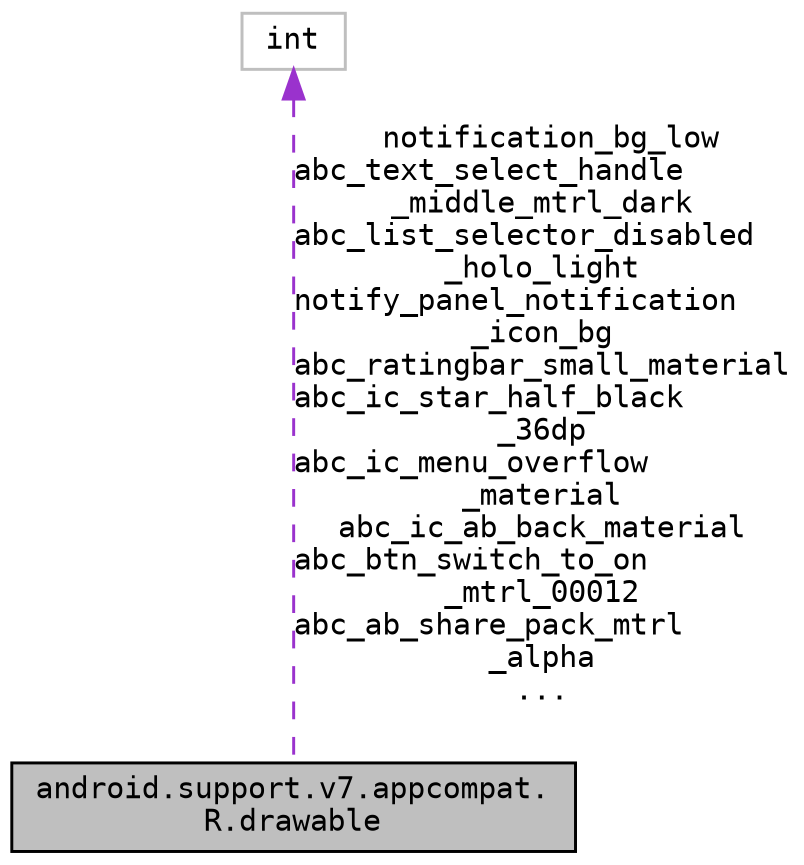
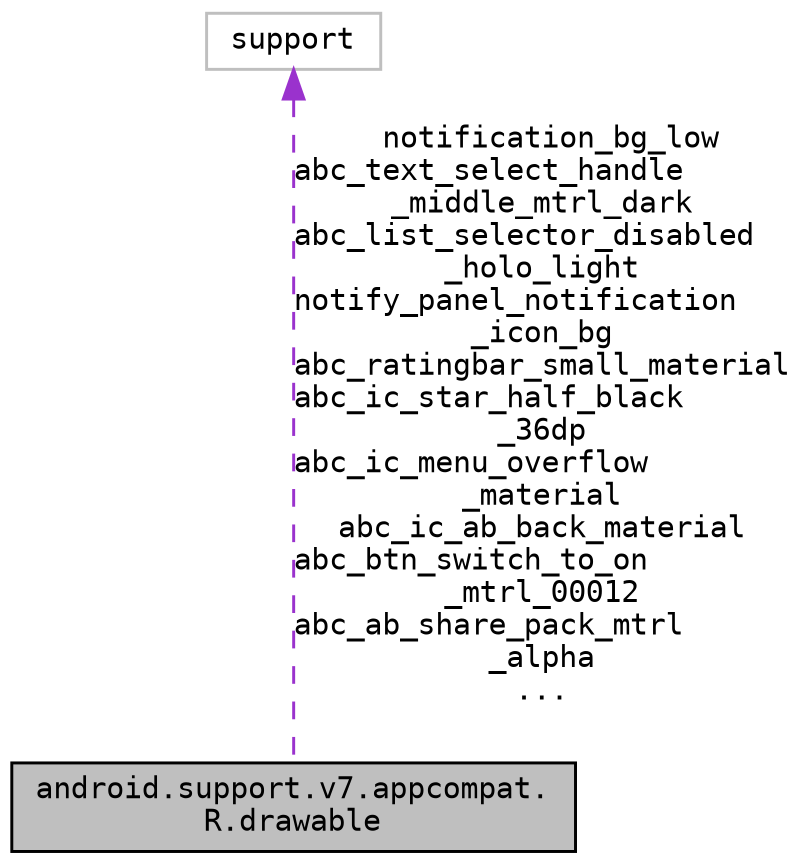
(294, 41) -> (294, 41)
